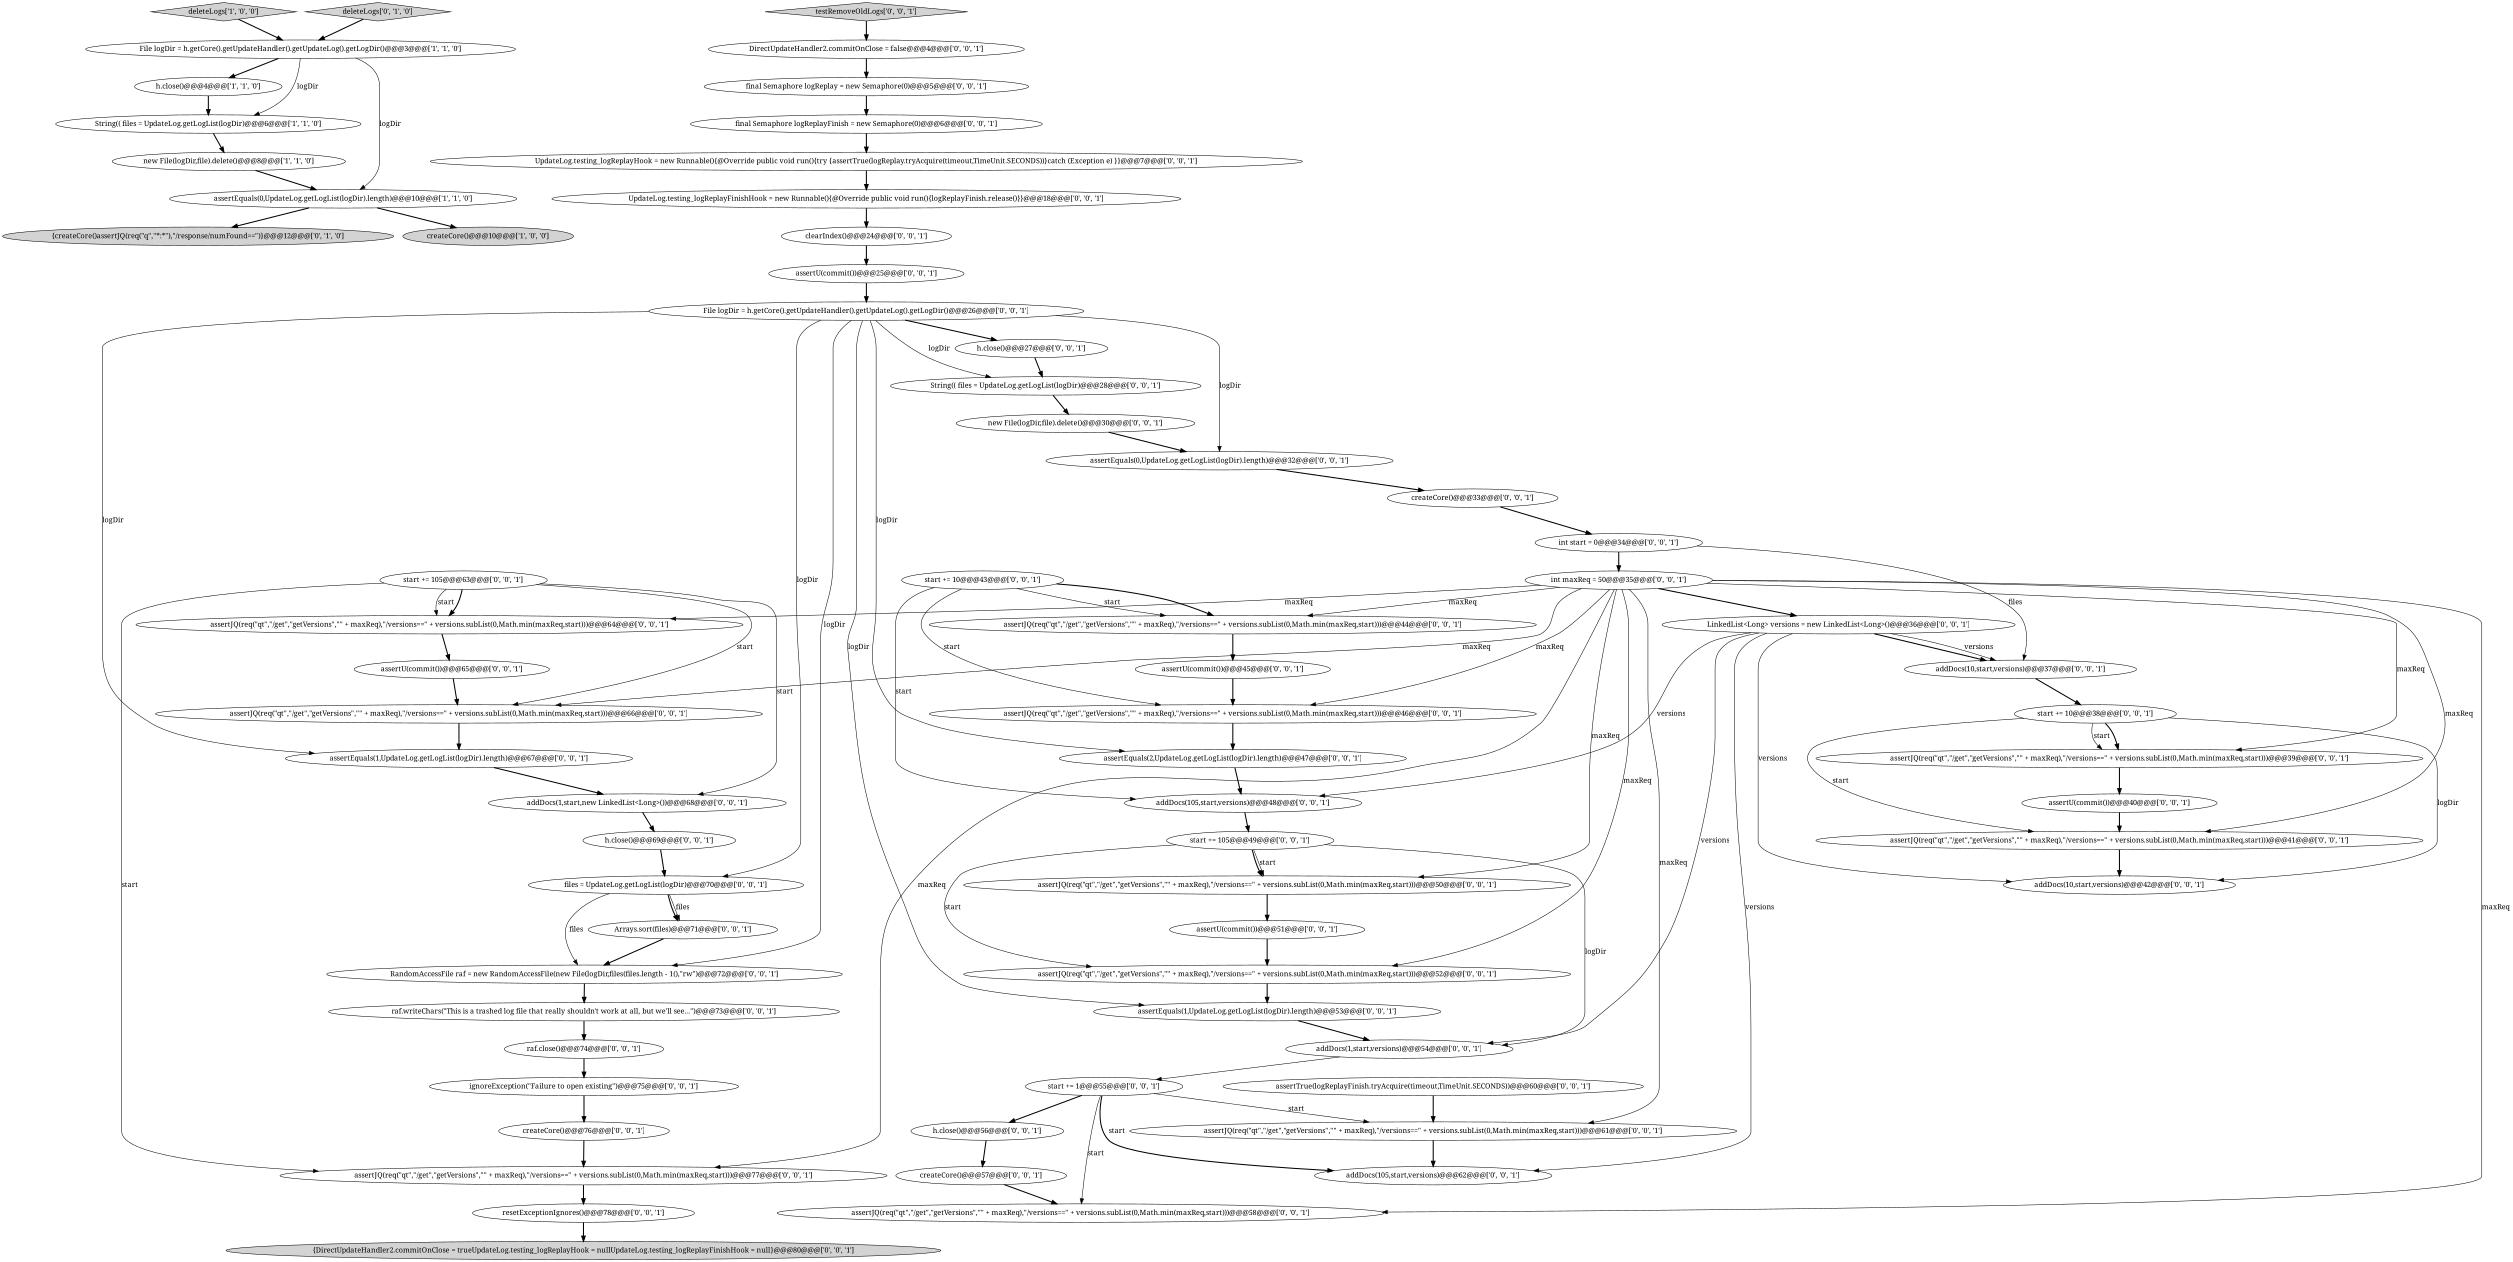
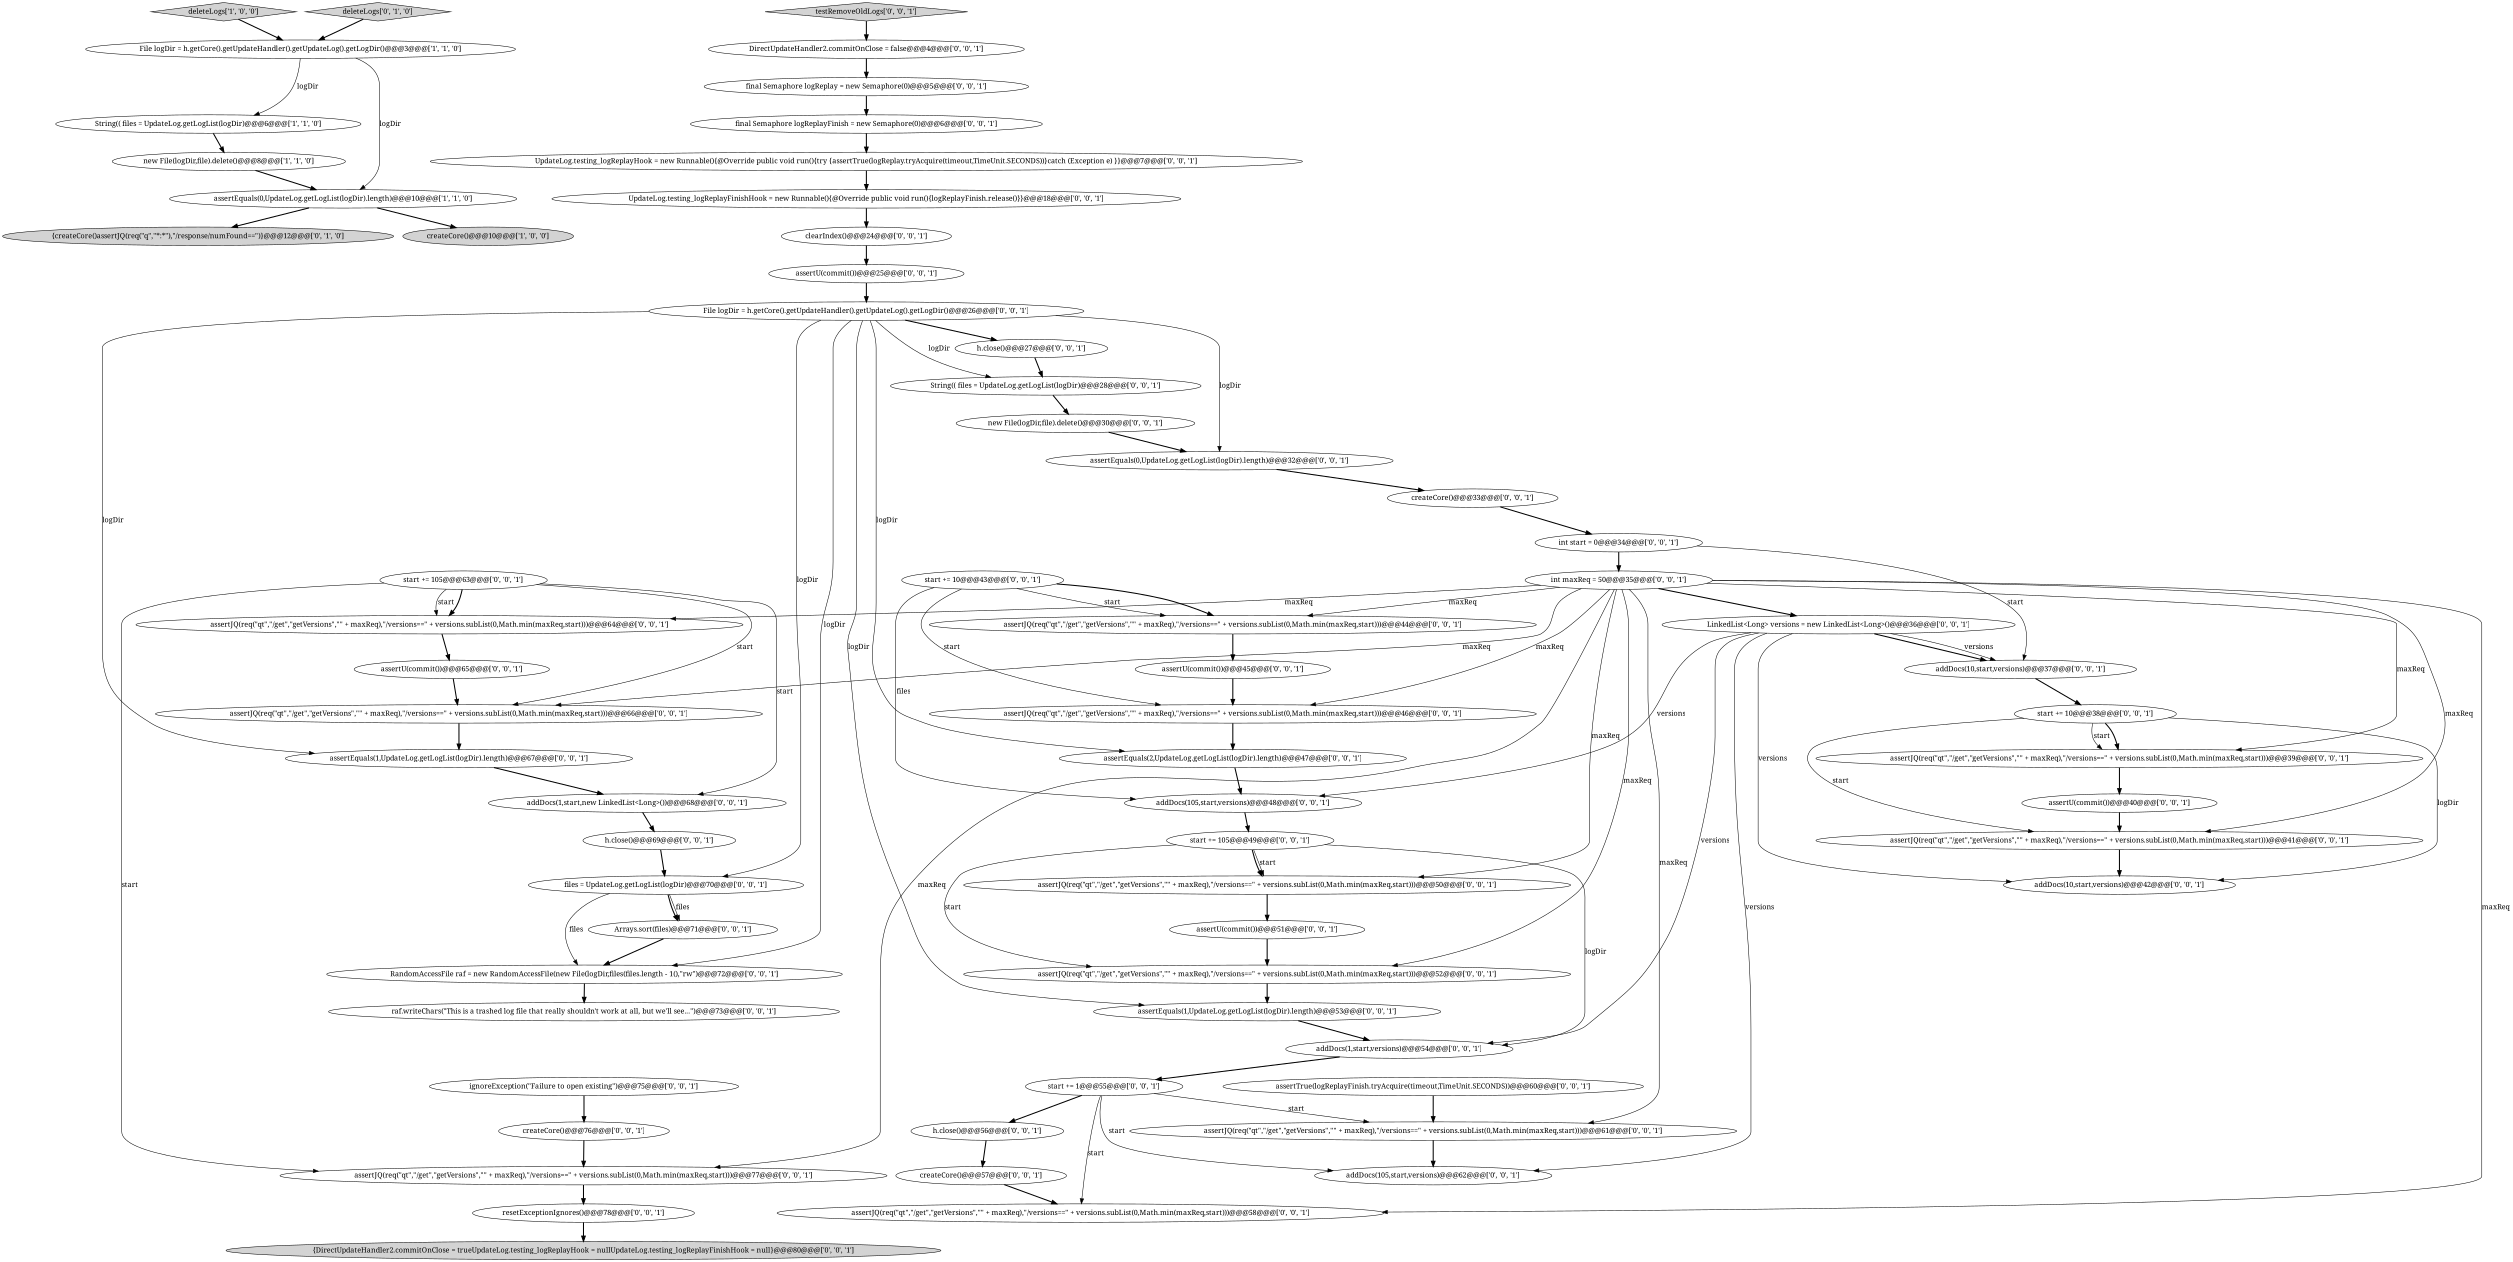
(208, 87) -> none
(2015, 602) -> (2015, 602)
(904, 692) -> (904, 692)
(584, 1049) -> none
(1251, 1068) -> (1251, 1068)
(1194, 1160) -> (1194, 1160)
